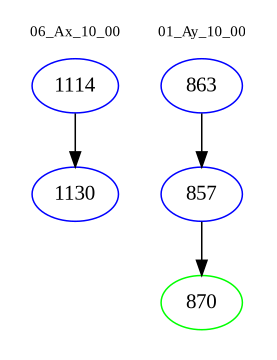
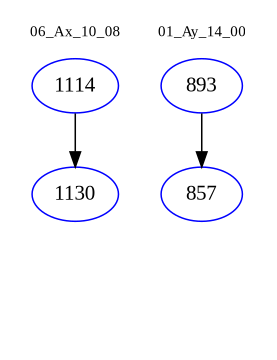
(76, 32) -> (76, 32)
(202, 32) -> (202, 32)
(202, 86) -> (202, 86)
(202, 303) -> none
